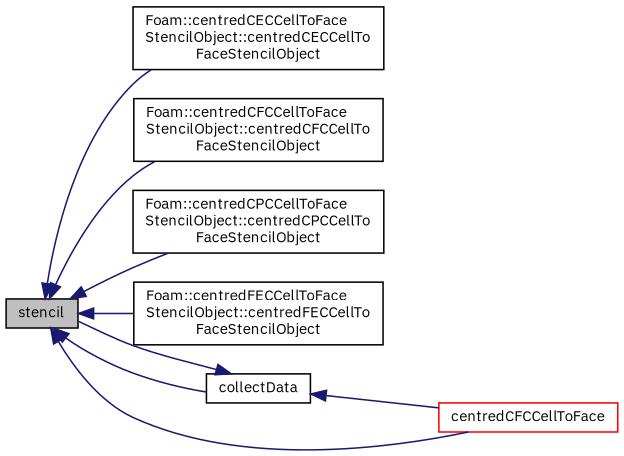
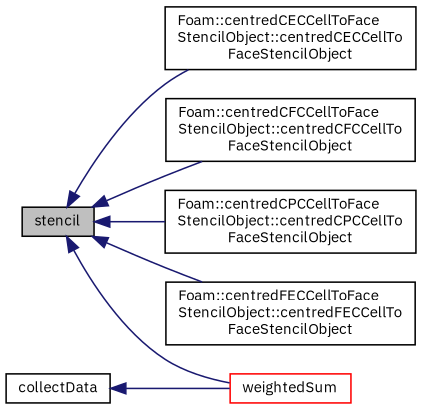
(146, 350) -> none
(133, 373) -> none
(528, 417) -> (291, 388)
